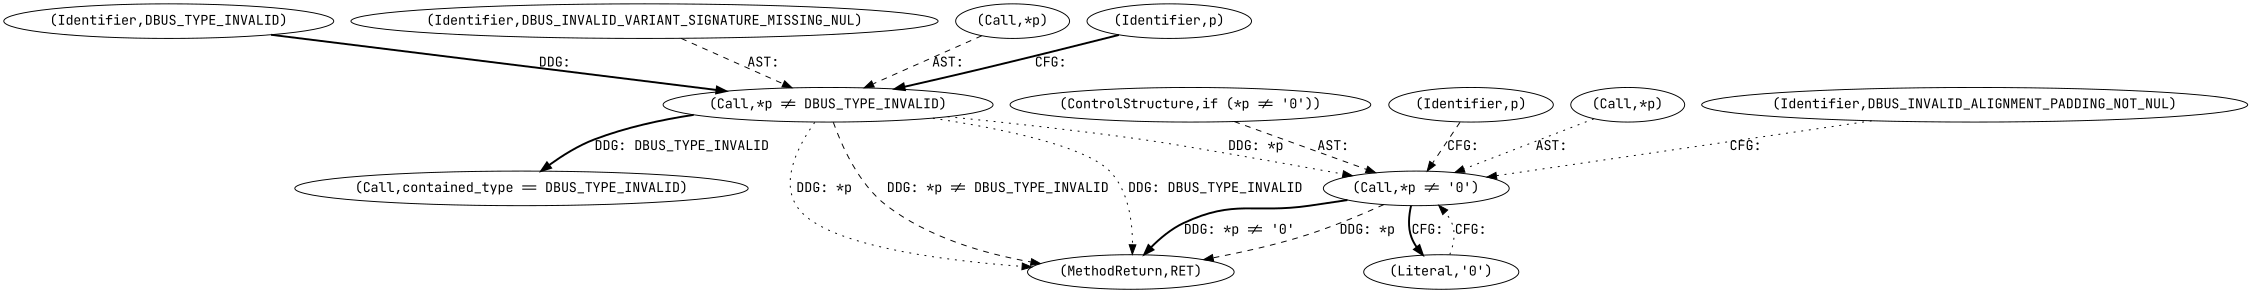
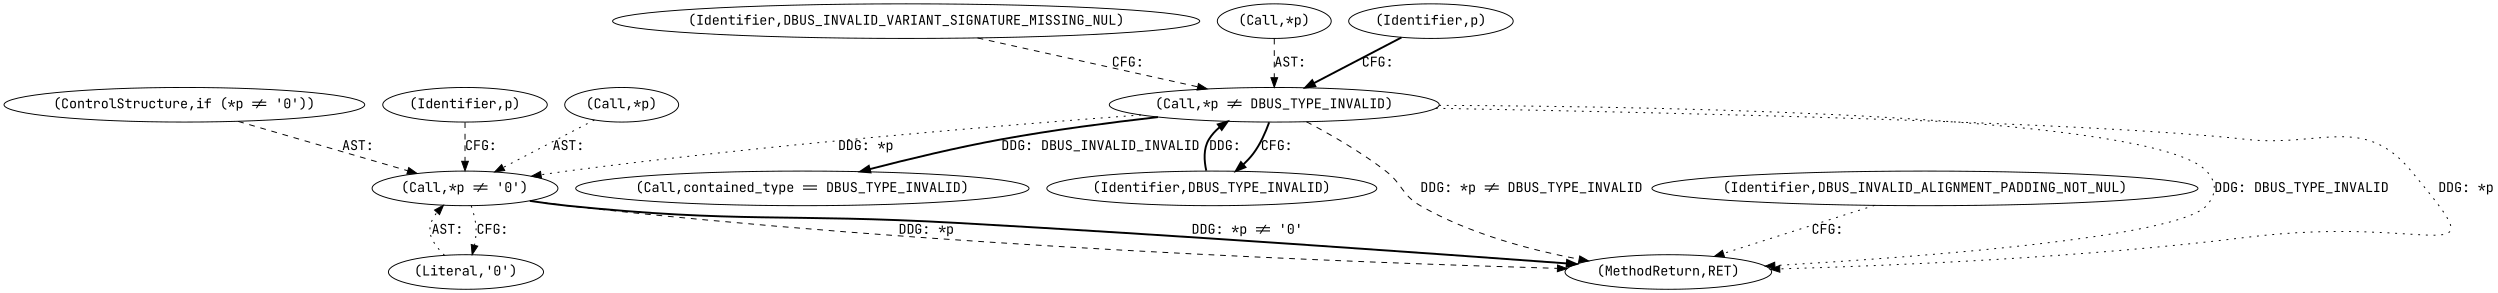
(768, 63) -> (1132, 63)
none -> (1259, 145)
(682, 147) -> (1101, 147)
(1684, 148) -> (1799, 229)
(1409, 227) -> (476, 225)
(1475, 230) -> (452, 230)
